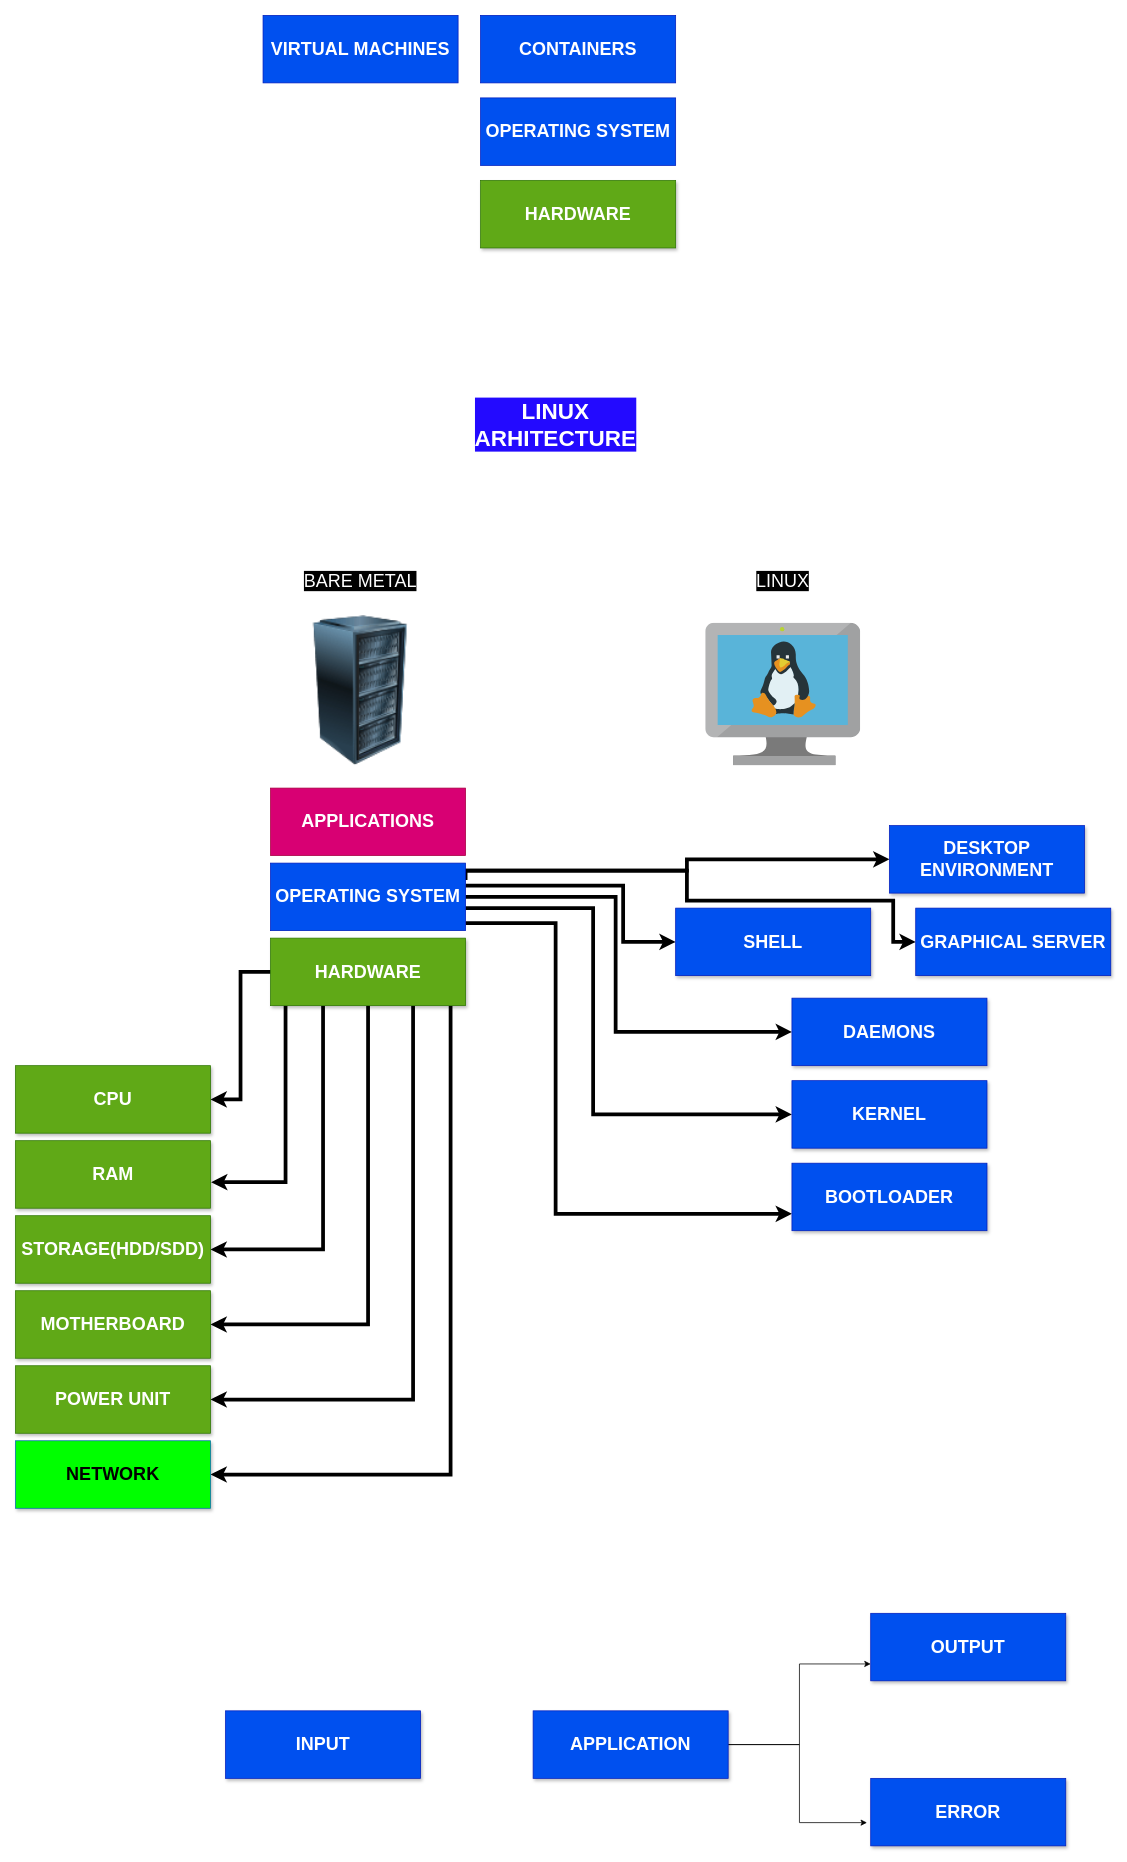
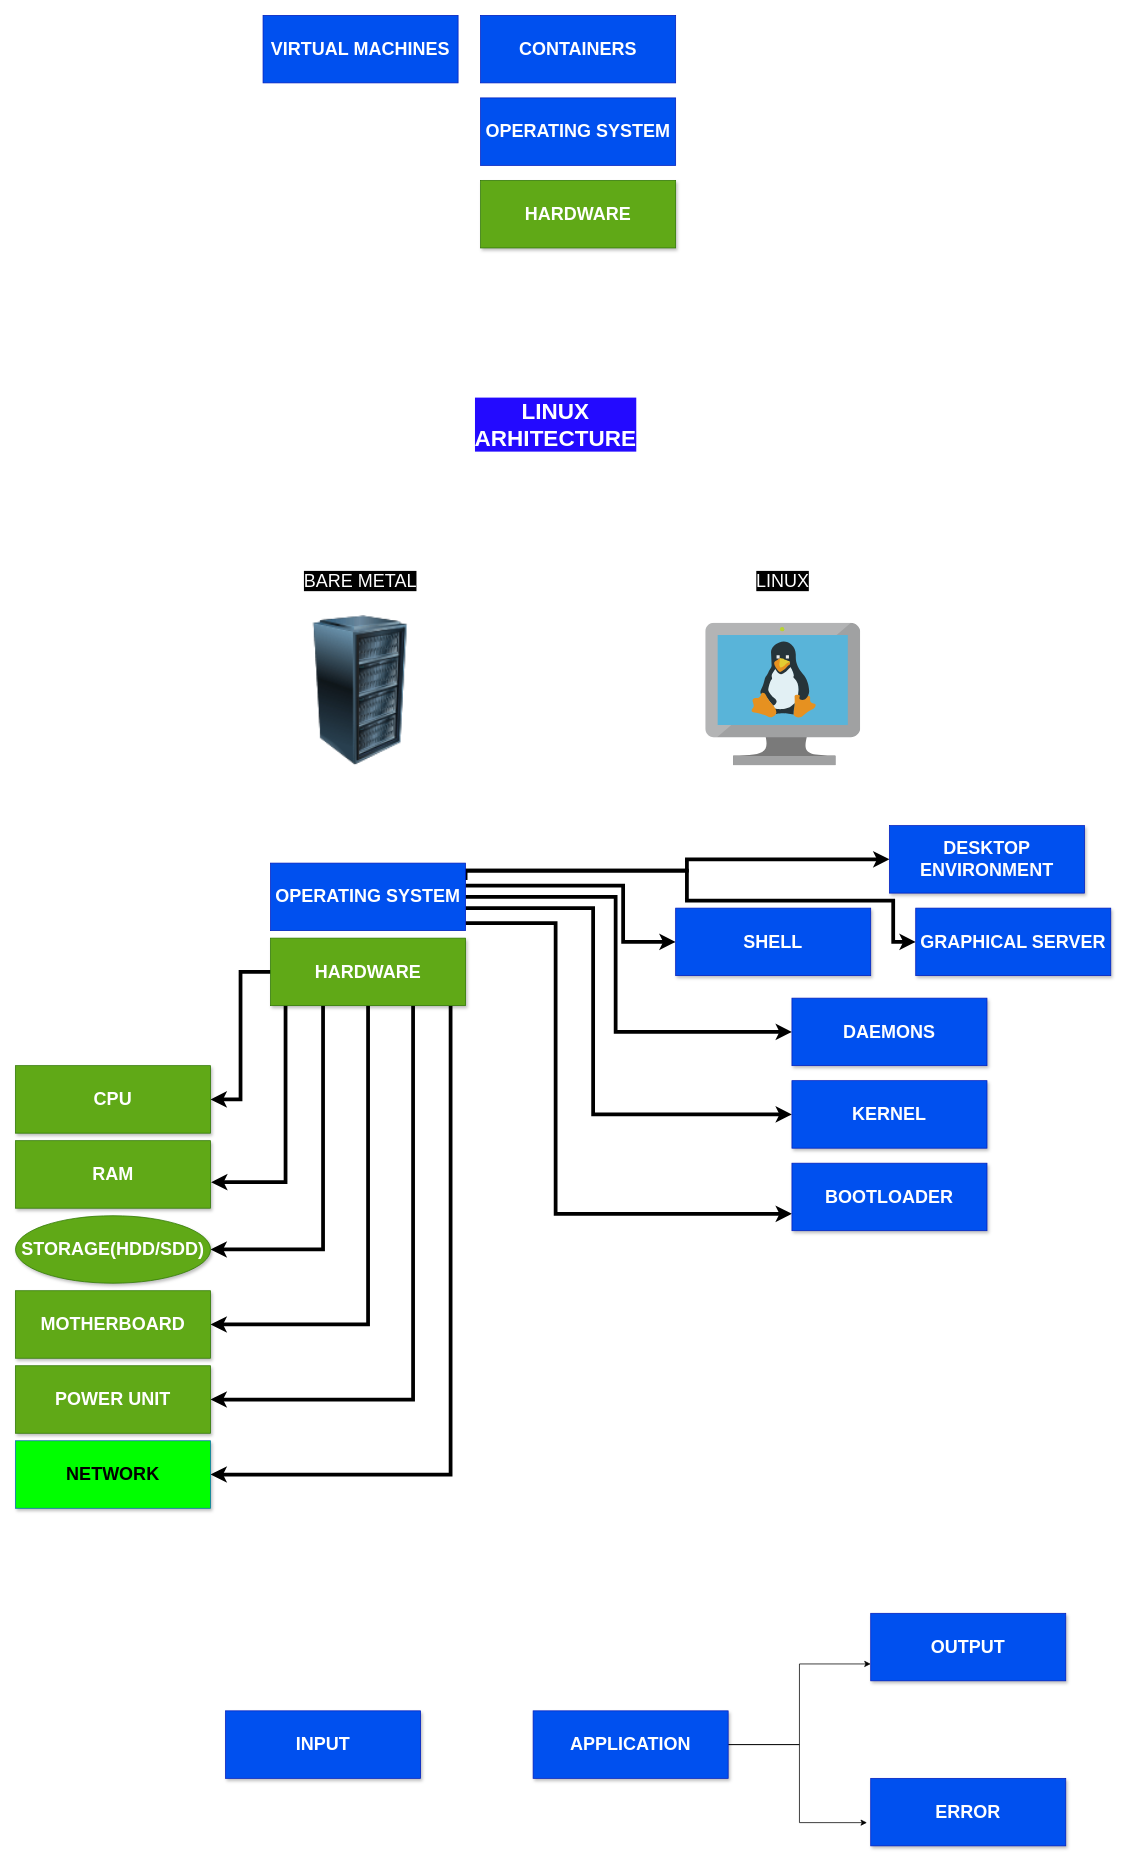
(368, 822) -> none
(113, 1249) -> (113, 1249)
